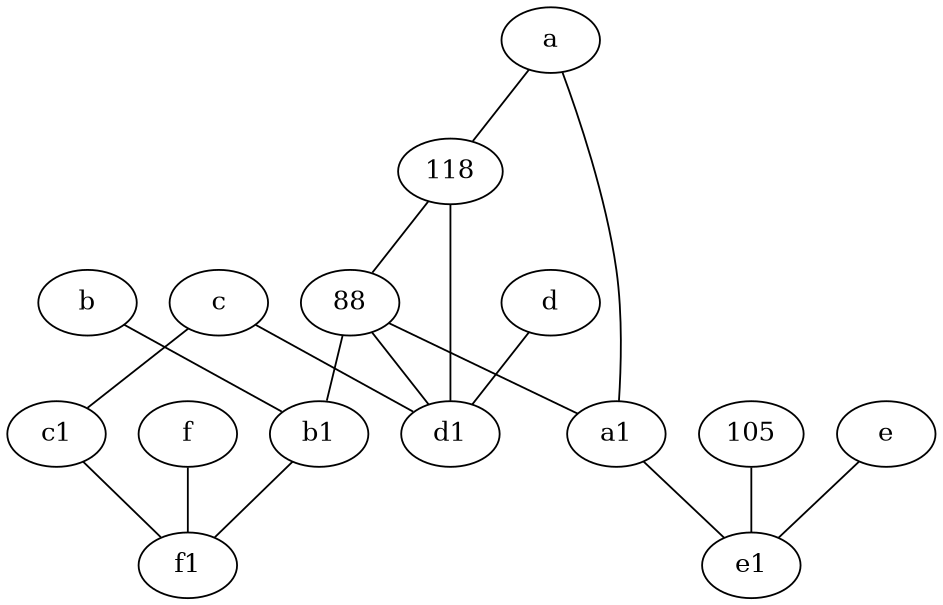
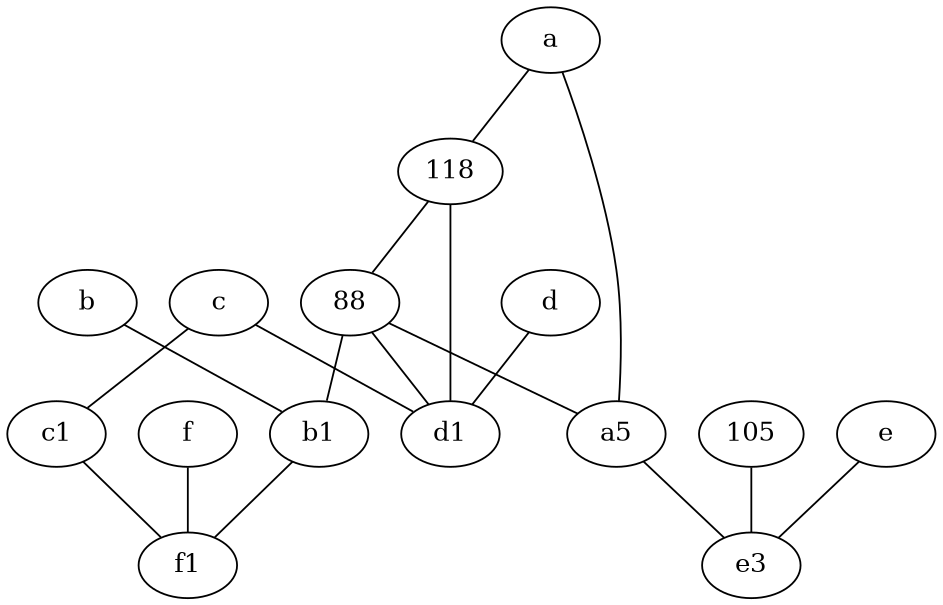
(616, 434) -> (616, 434)
(751, 565) -> (751, 565)
